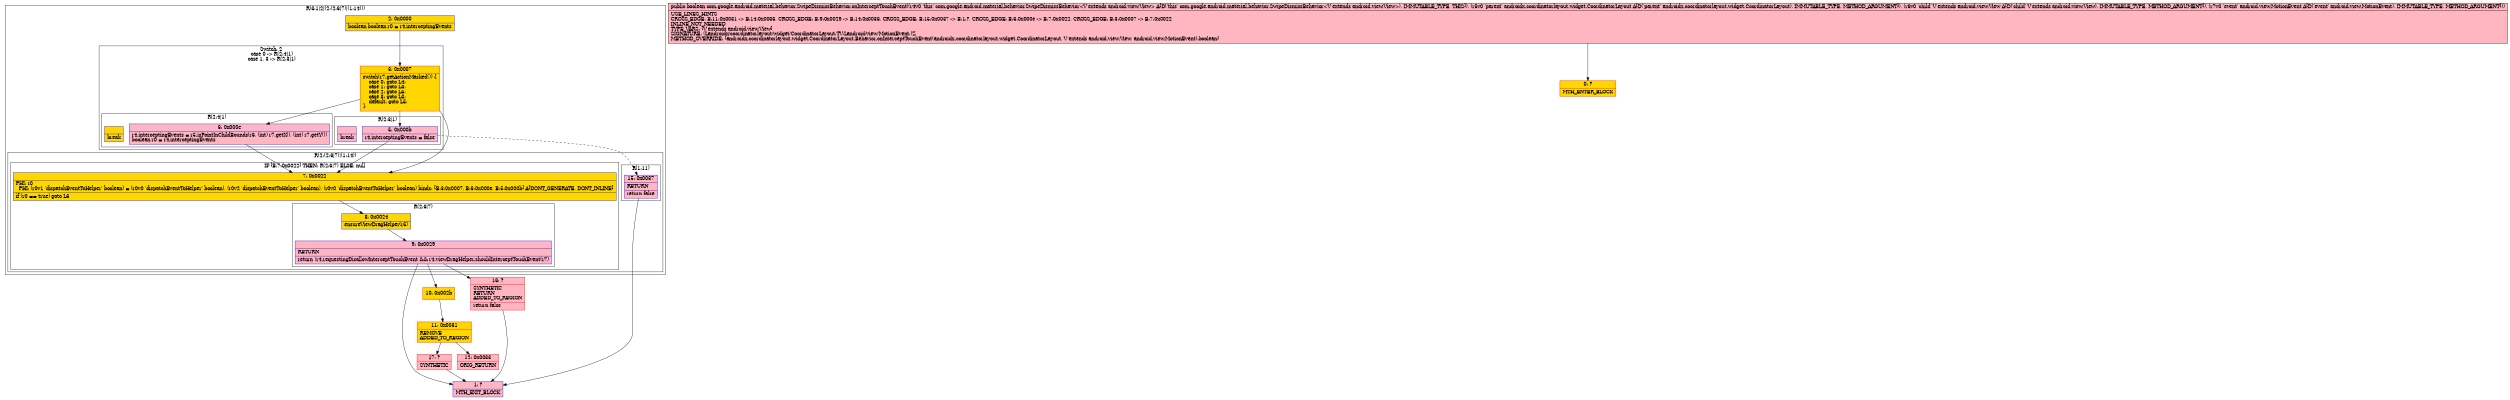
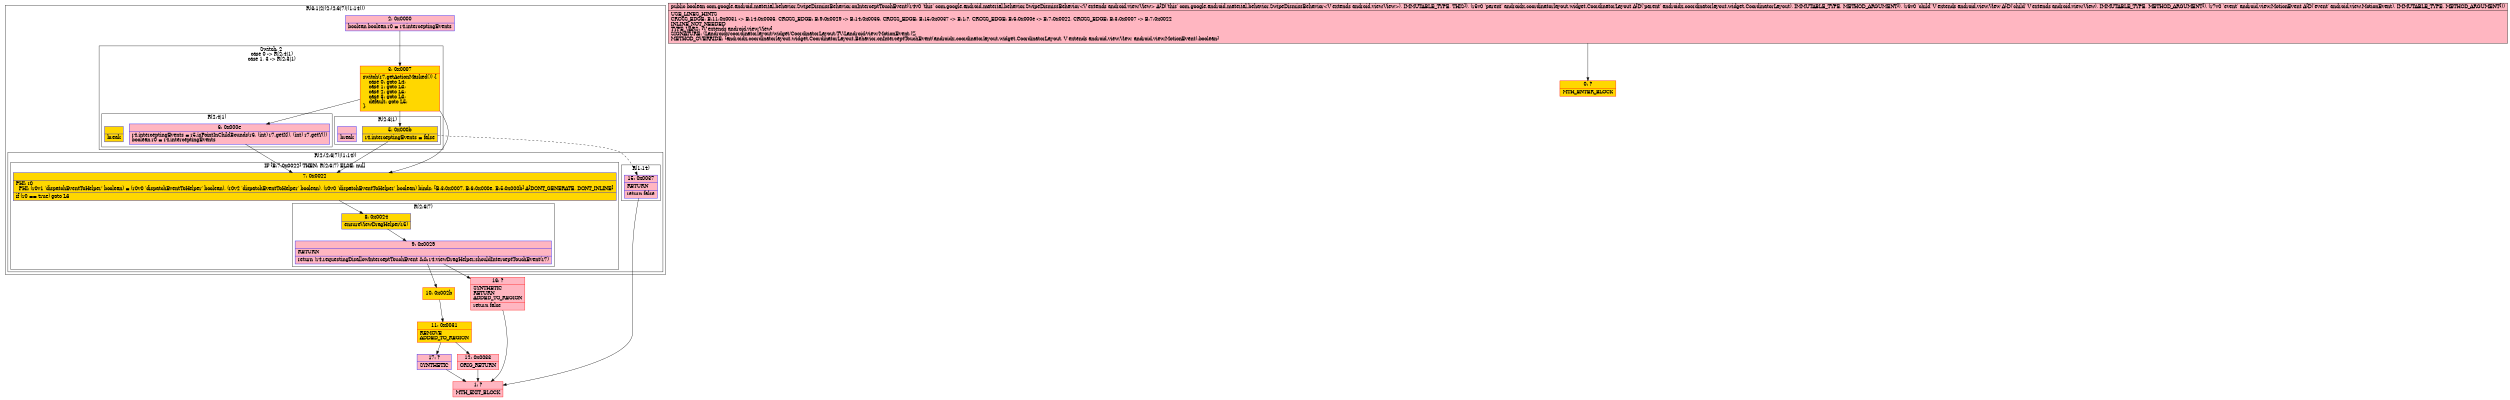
(400, 23) -> (400, 23)
(400, 134) -> (400, 134)
(641, 169) -> (641, 169)
(403, 336) -> (478, 374)
(434, 362) -> (434, 362)
(478, 389) -> (478, 389)
